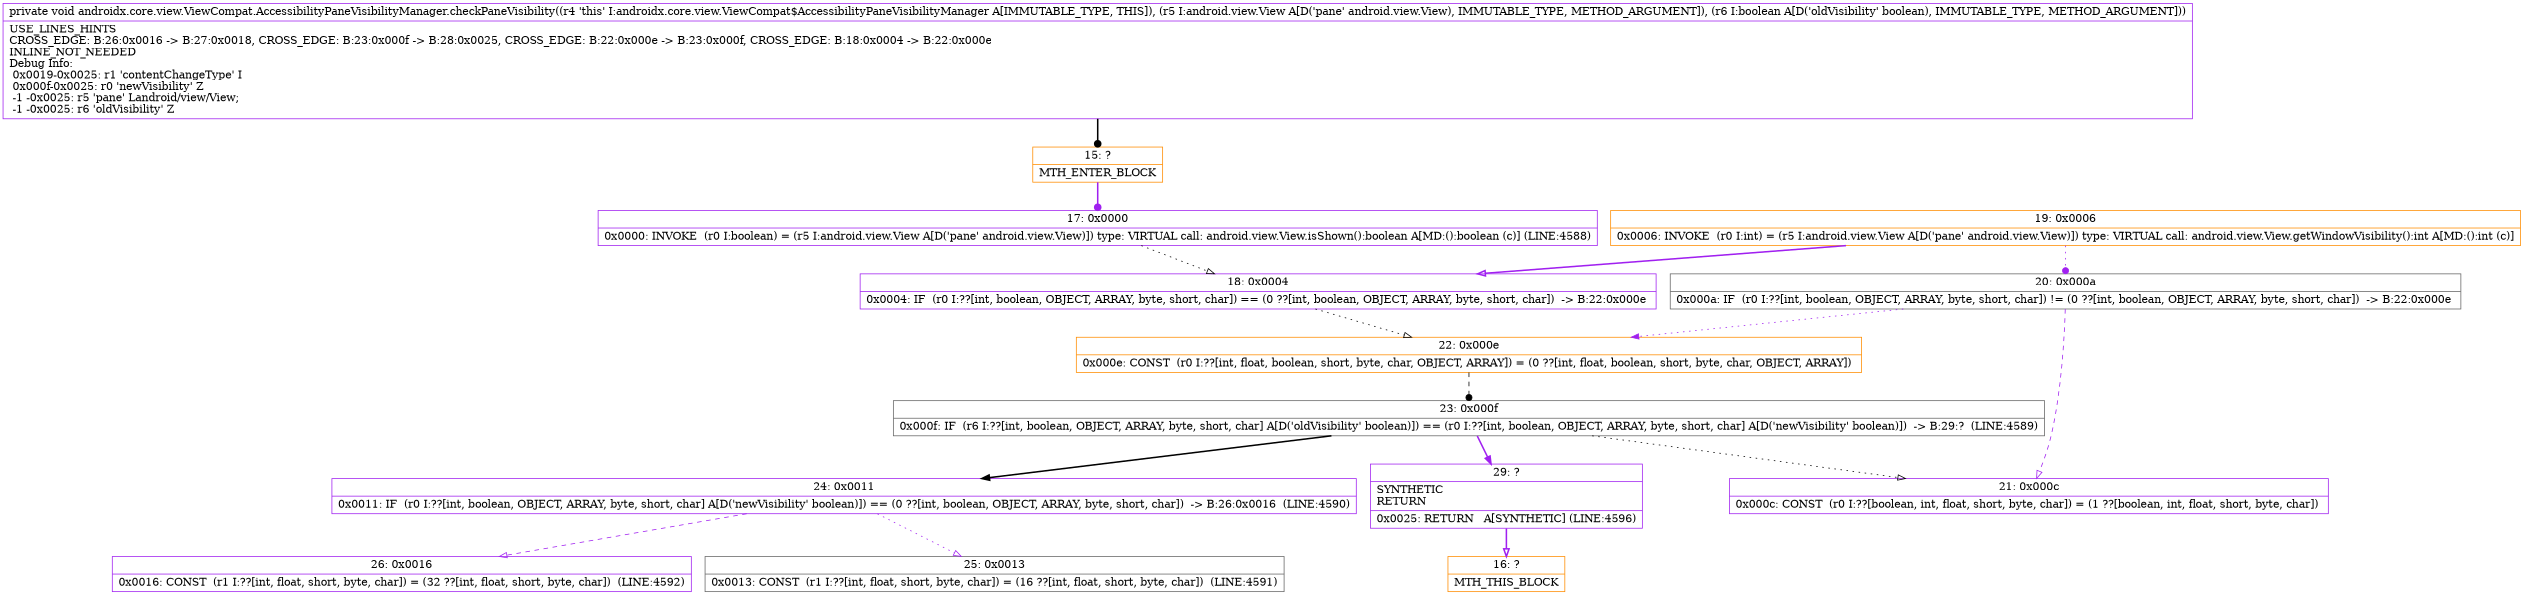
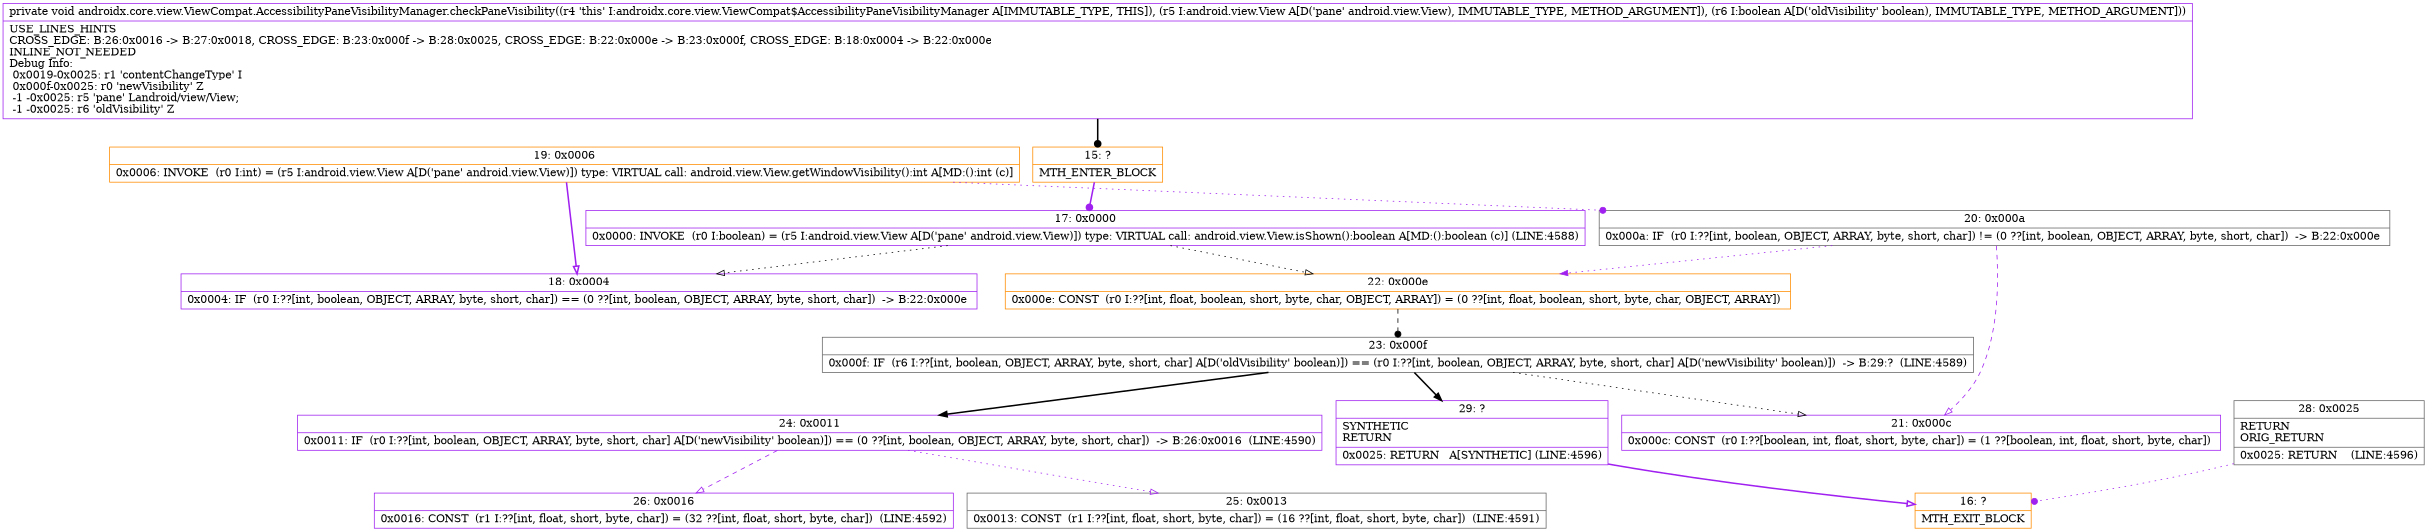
(1360, 322) -> (1238, 259)
none -> (2329, 433)
(1482, 446) -> (1425, 384)
(1506, 582) -> (1973, 519)
